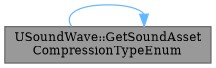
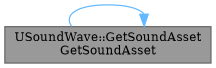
(108, 45) -> (108, 45)
